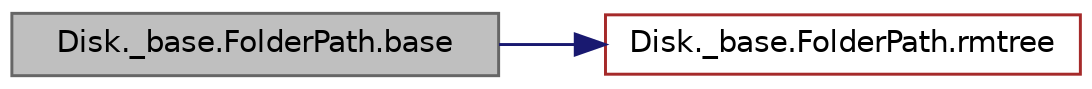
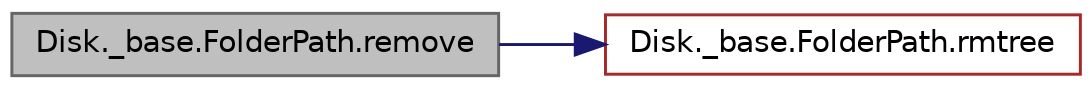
(255, 45) -> (255, 45)
